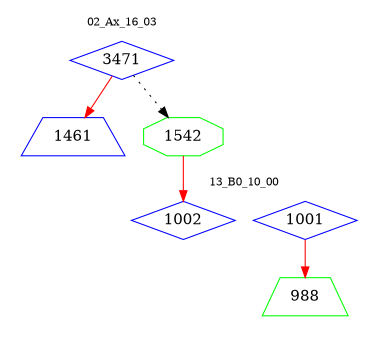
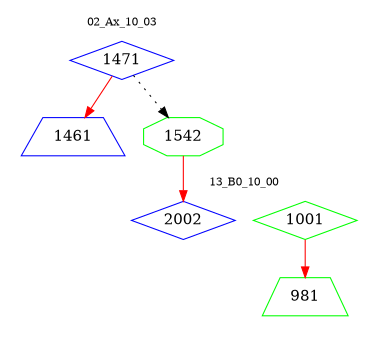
(122, 23) -> (122, 23)
(122, 60) -> (122, 60)
(183, 220) -> (183, 220)
(305, 220) -> (305, 220)
(305, 297) -> (305, 297)
